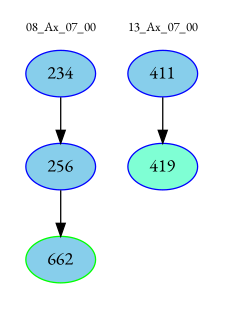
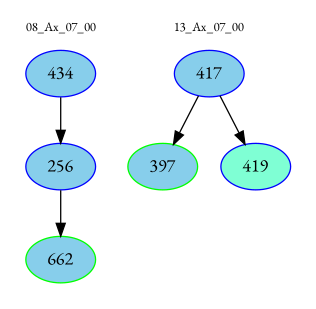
(61, 74) -> (61, 74)
(163, 74) -> (209, 74)
none -> (163, 167)
